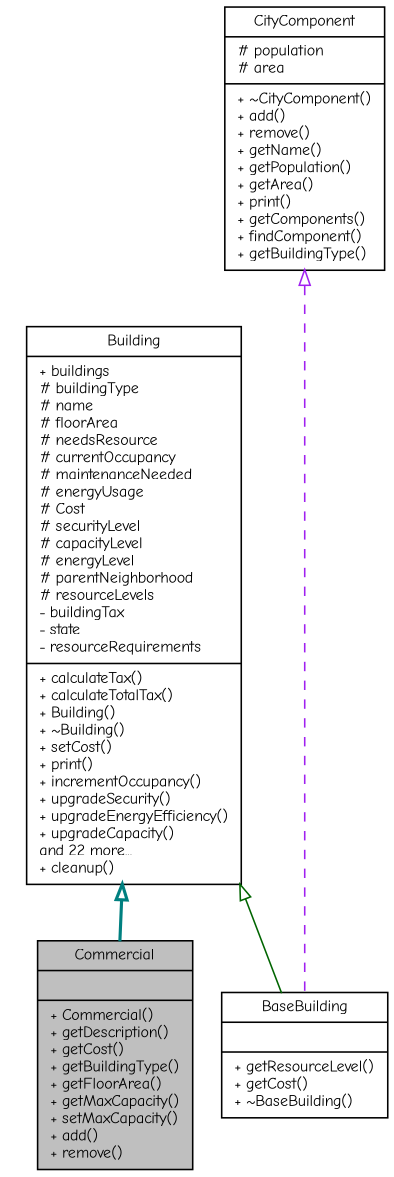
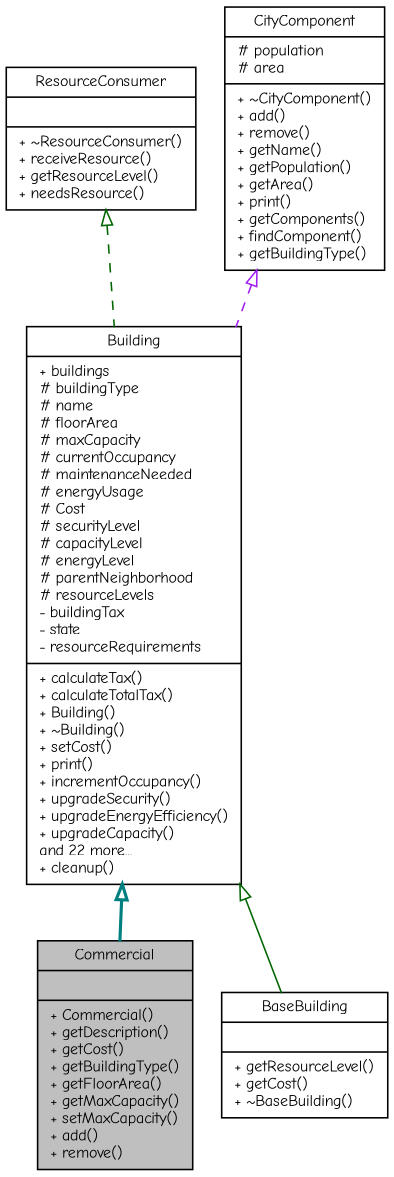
none -> (101, 139)
(99, 440) -> (90, 440)
(305, 639) -> (244, 306)
